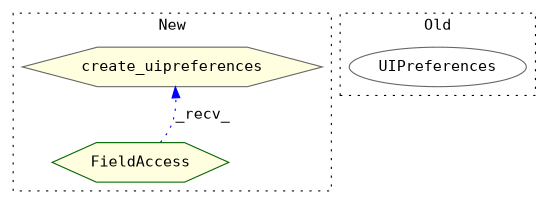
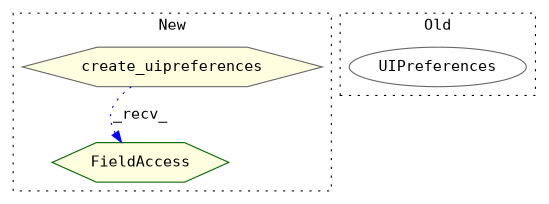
(173, 122) -> (113, 107)
